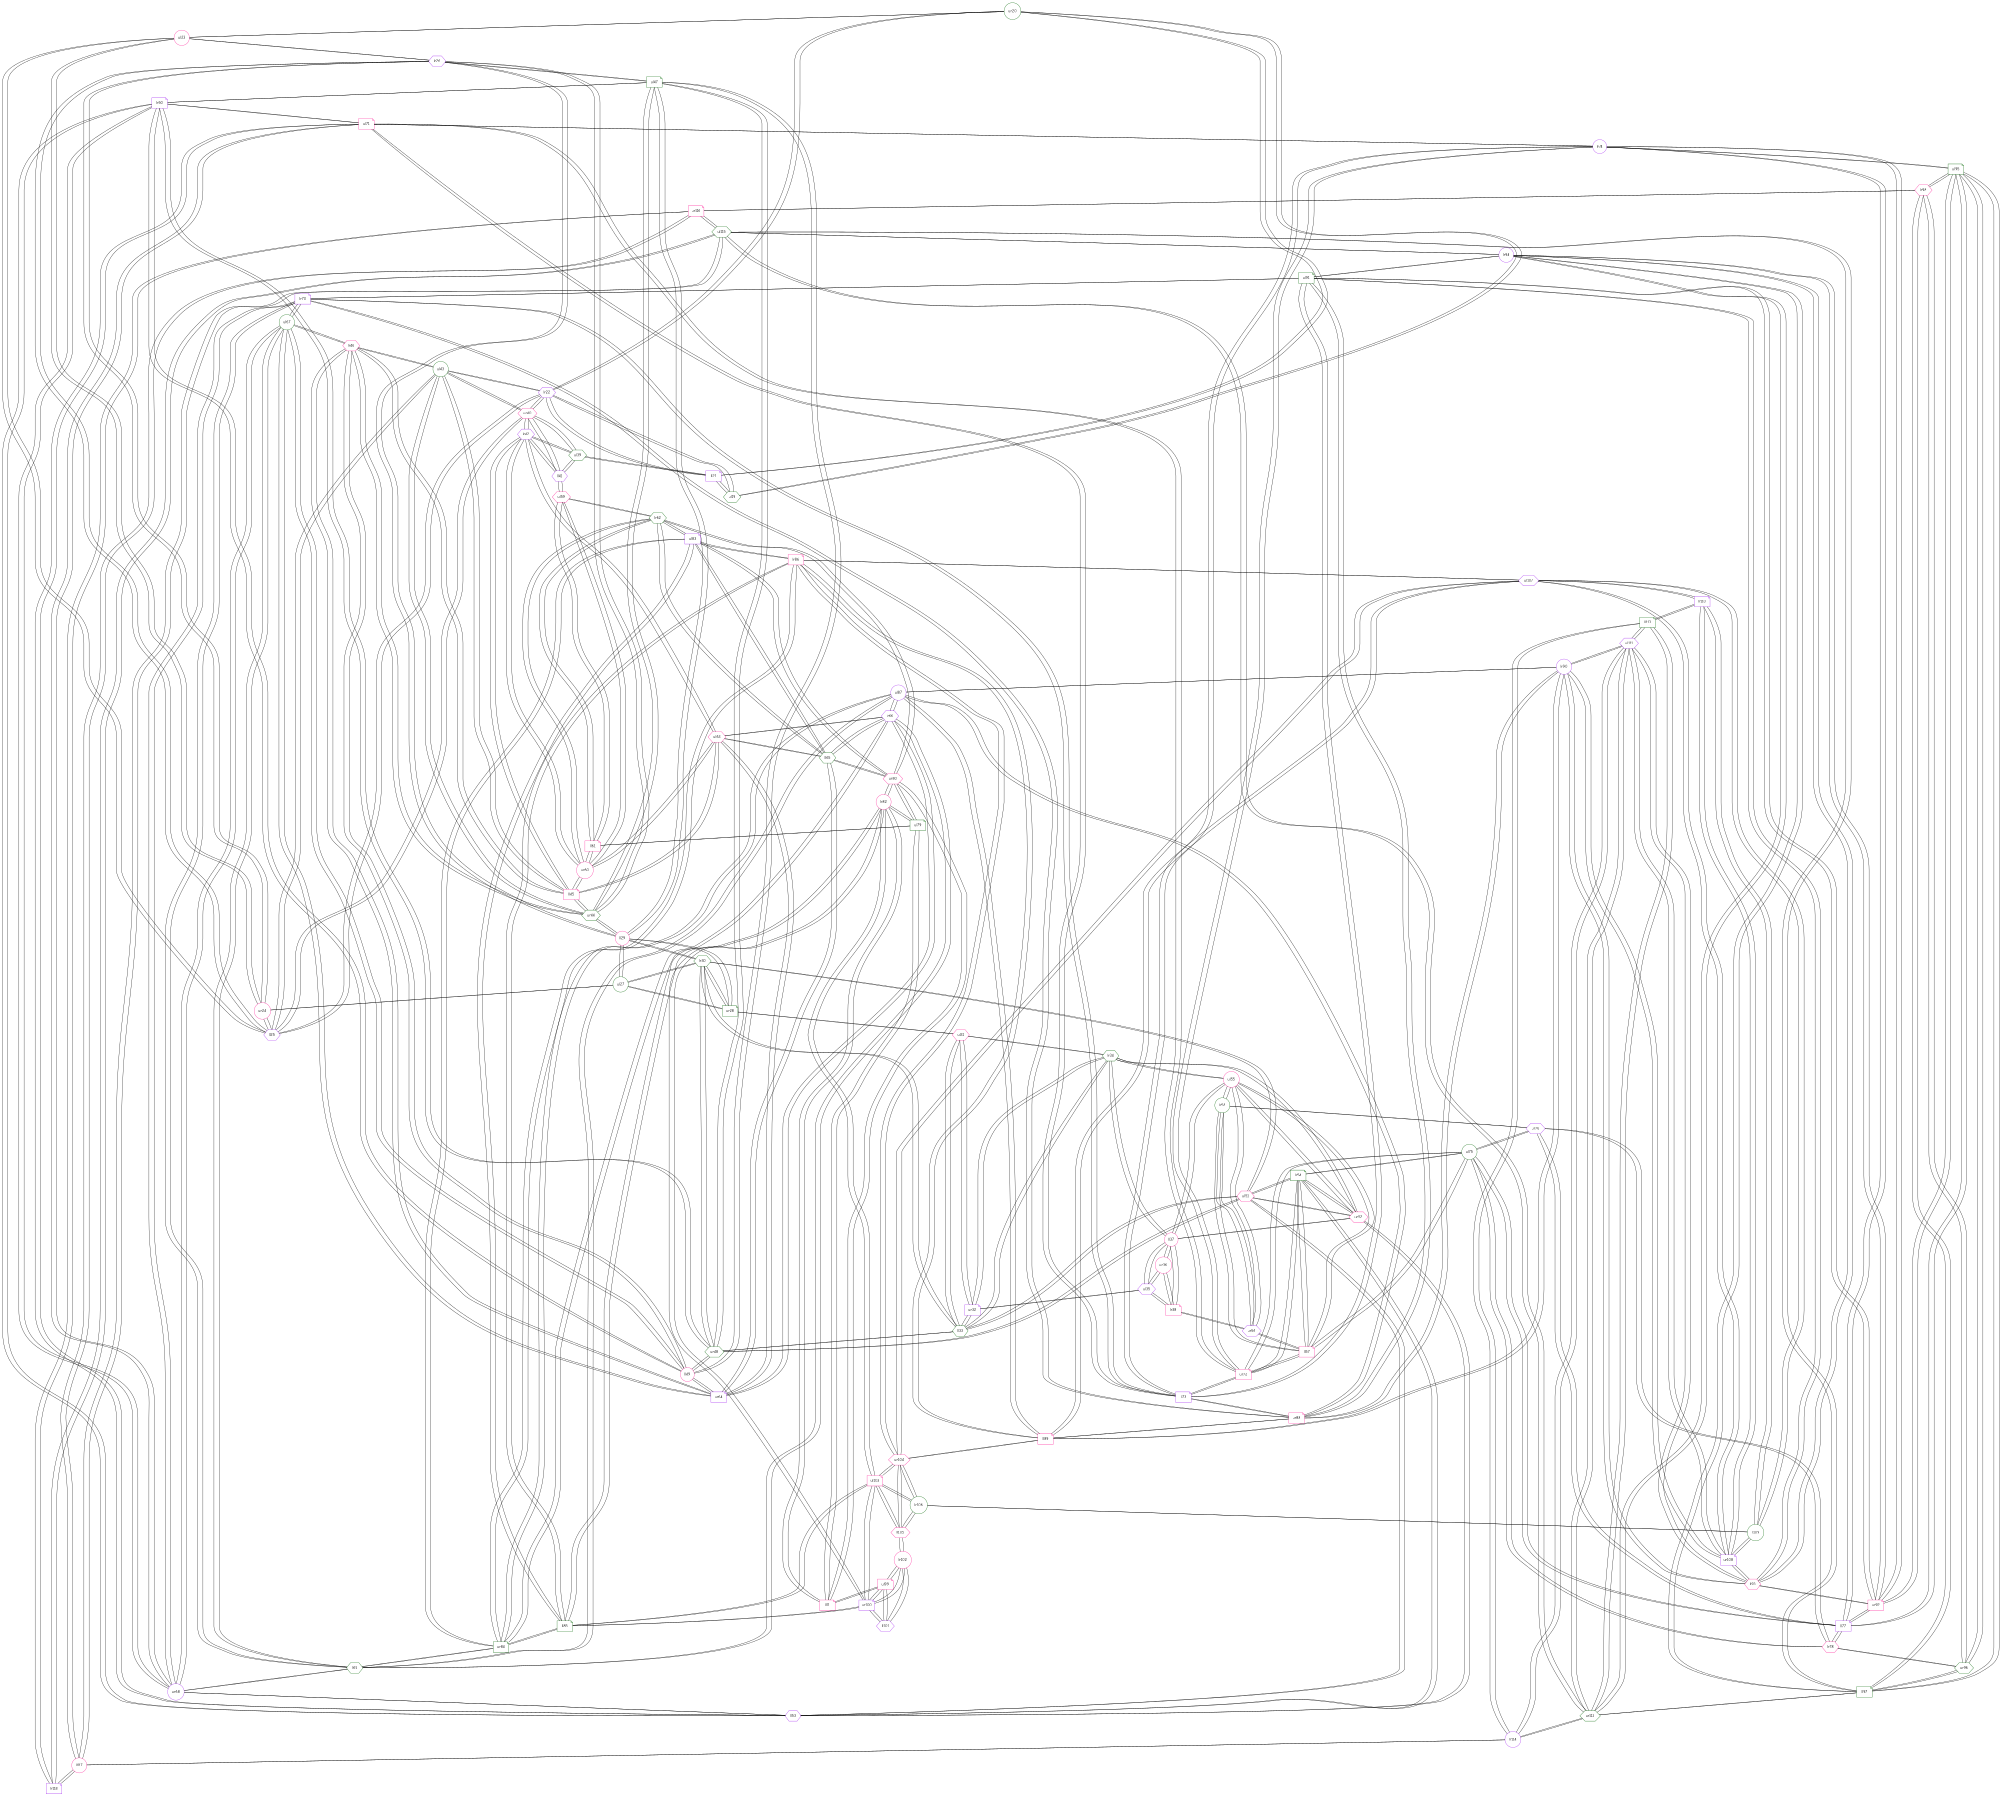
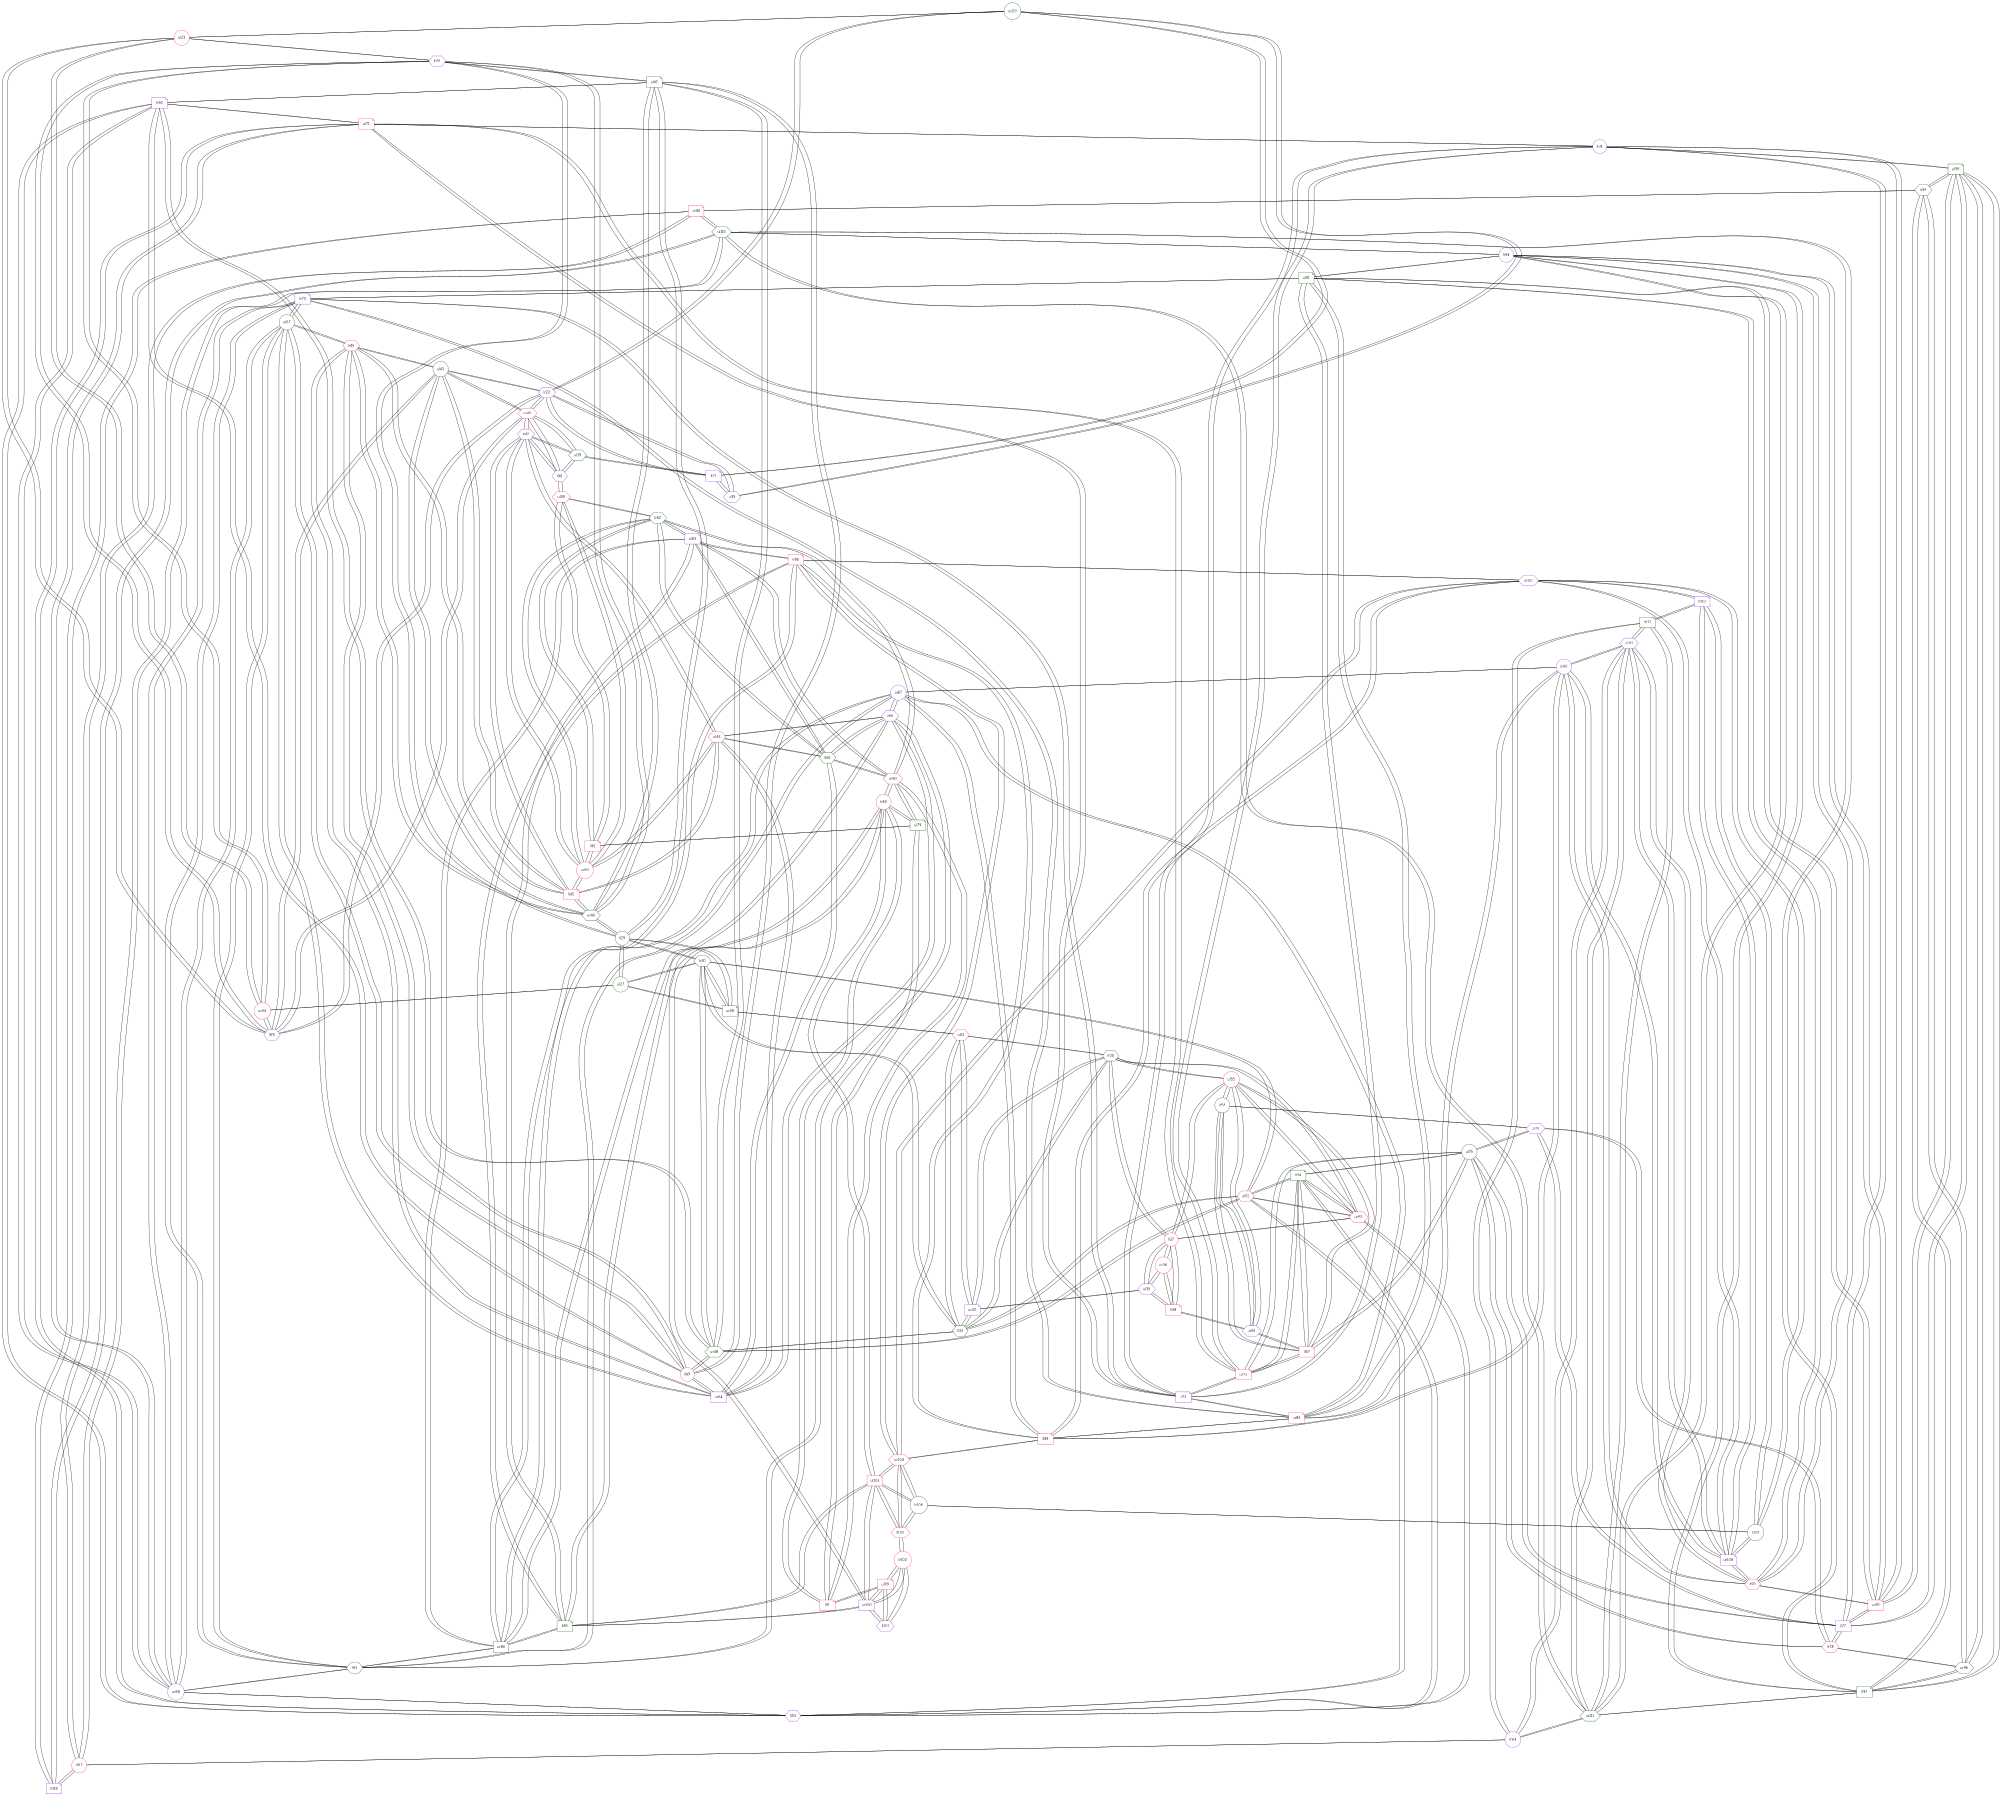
(1923, 190) -> (1923, 190)
(732, 497) -> (732, 497)
(622, 938) -> (622, 938)
